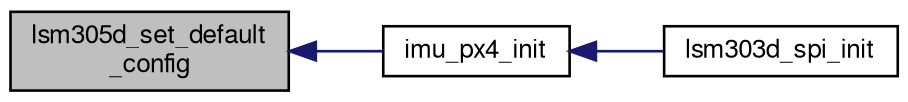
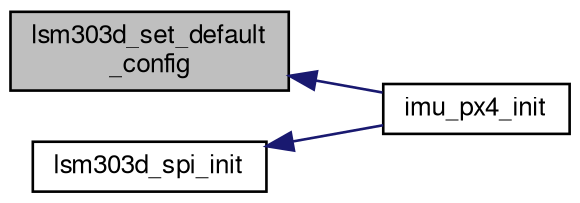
(150, 51) -> (150, 51)
(630, 51) -> (338, 133)
